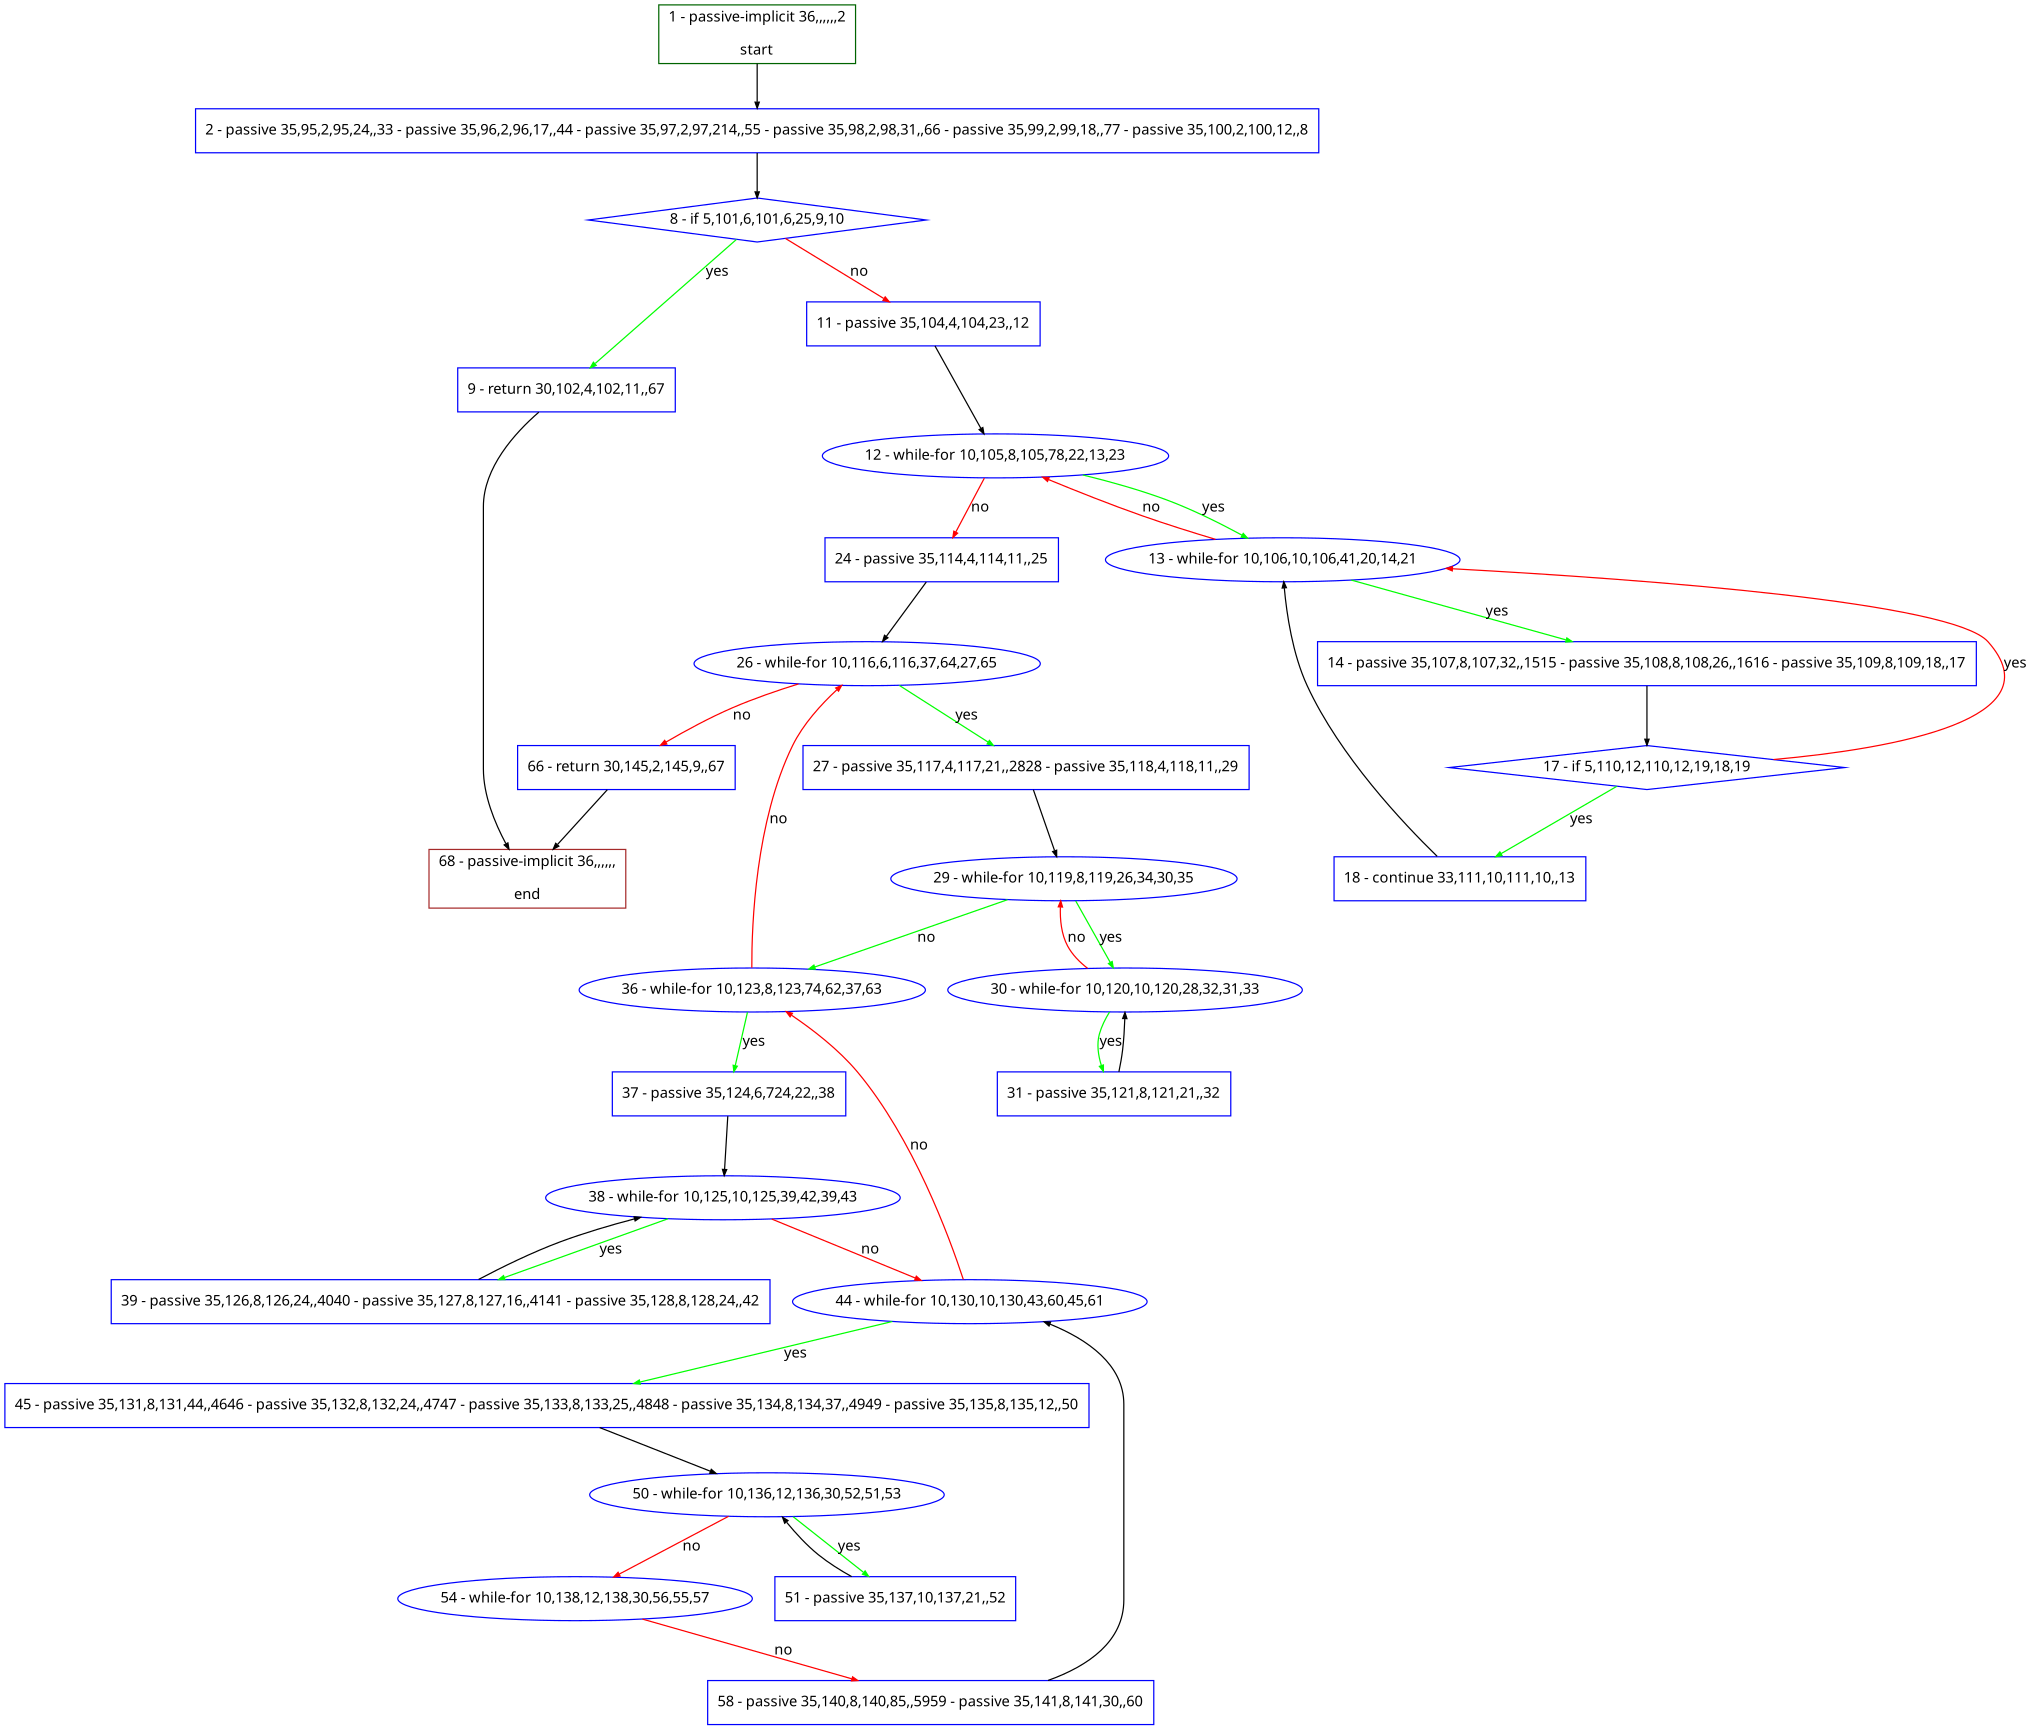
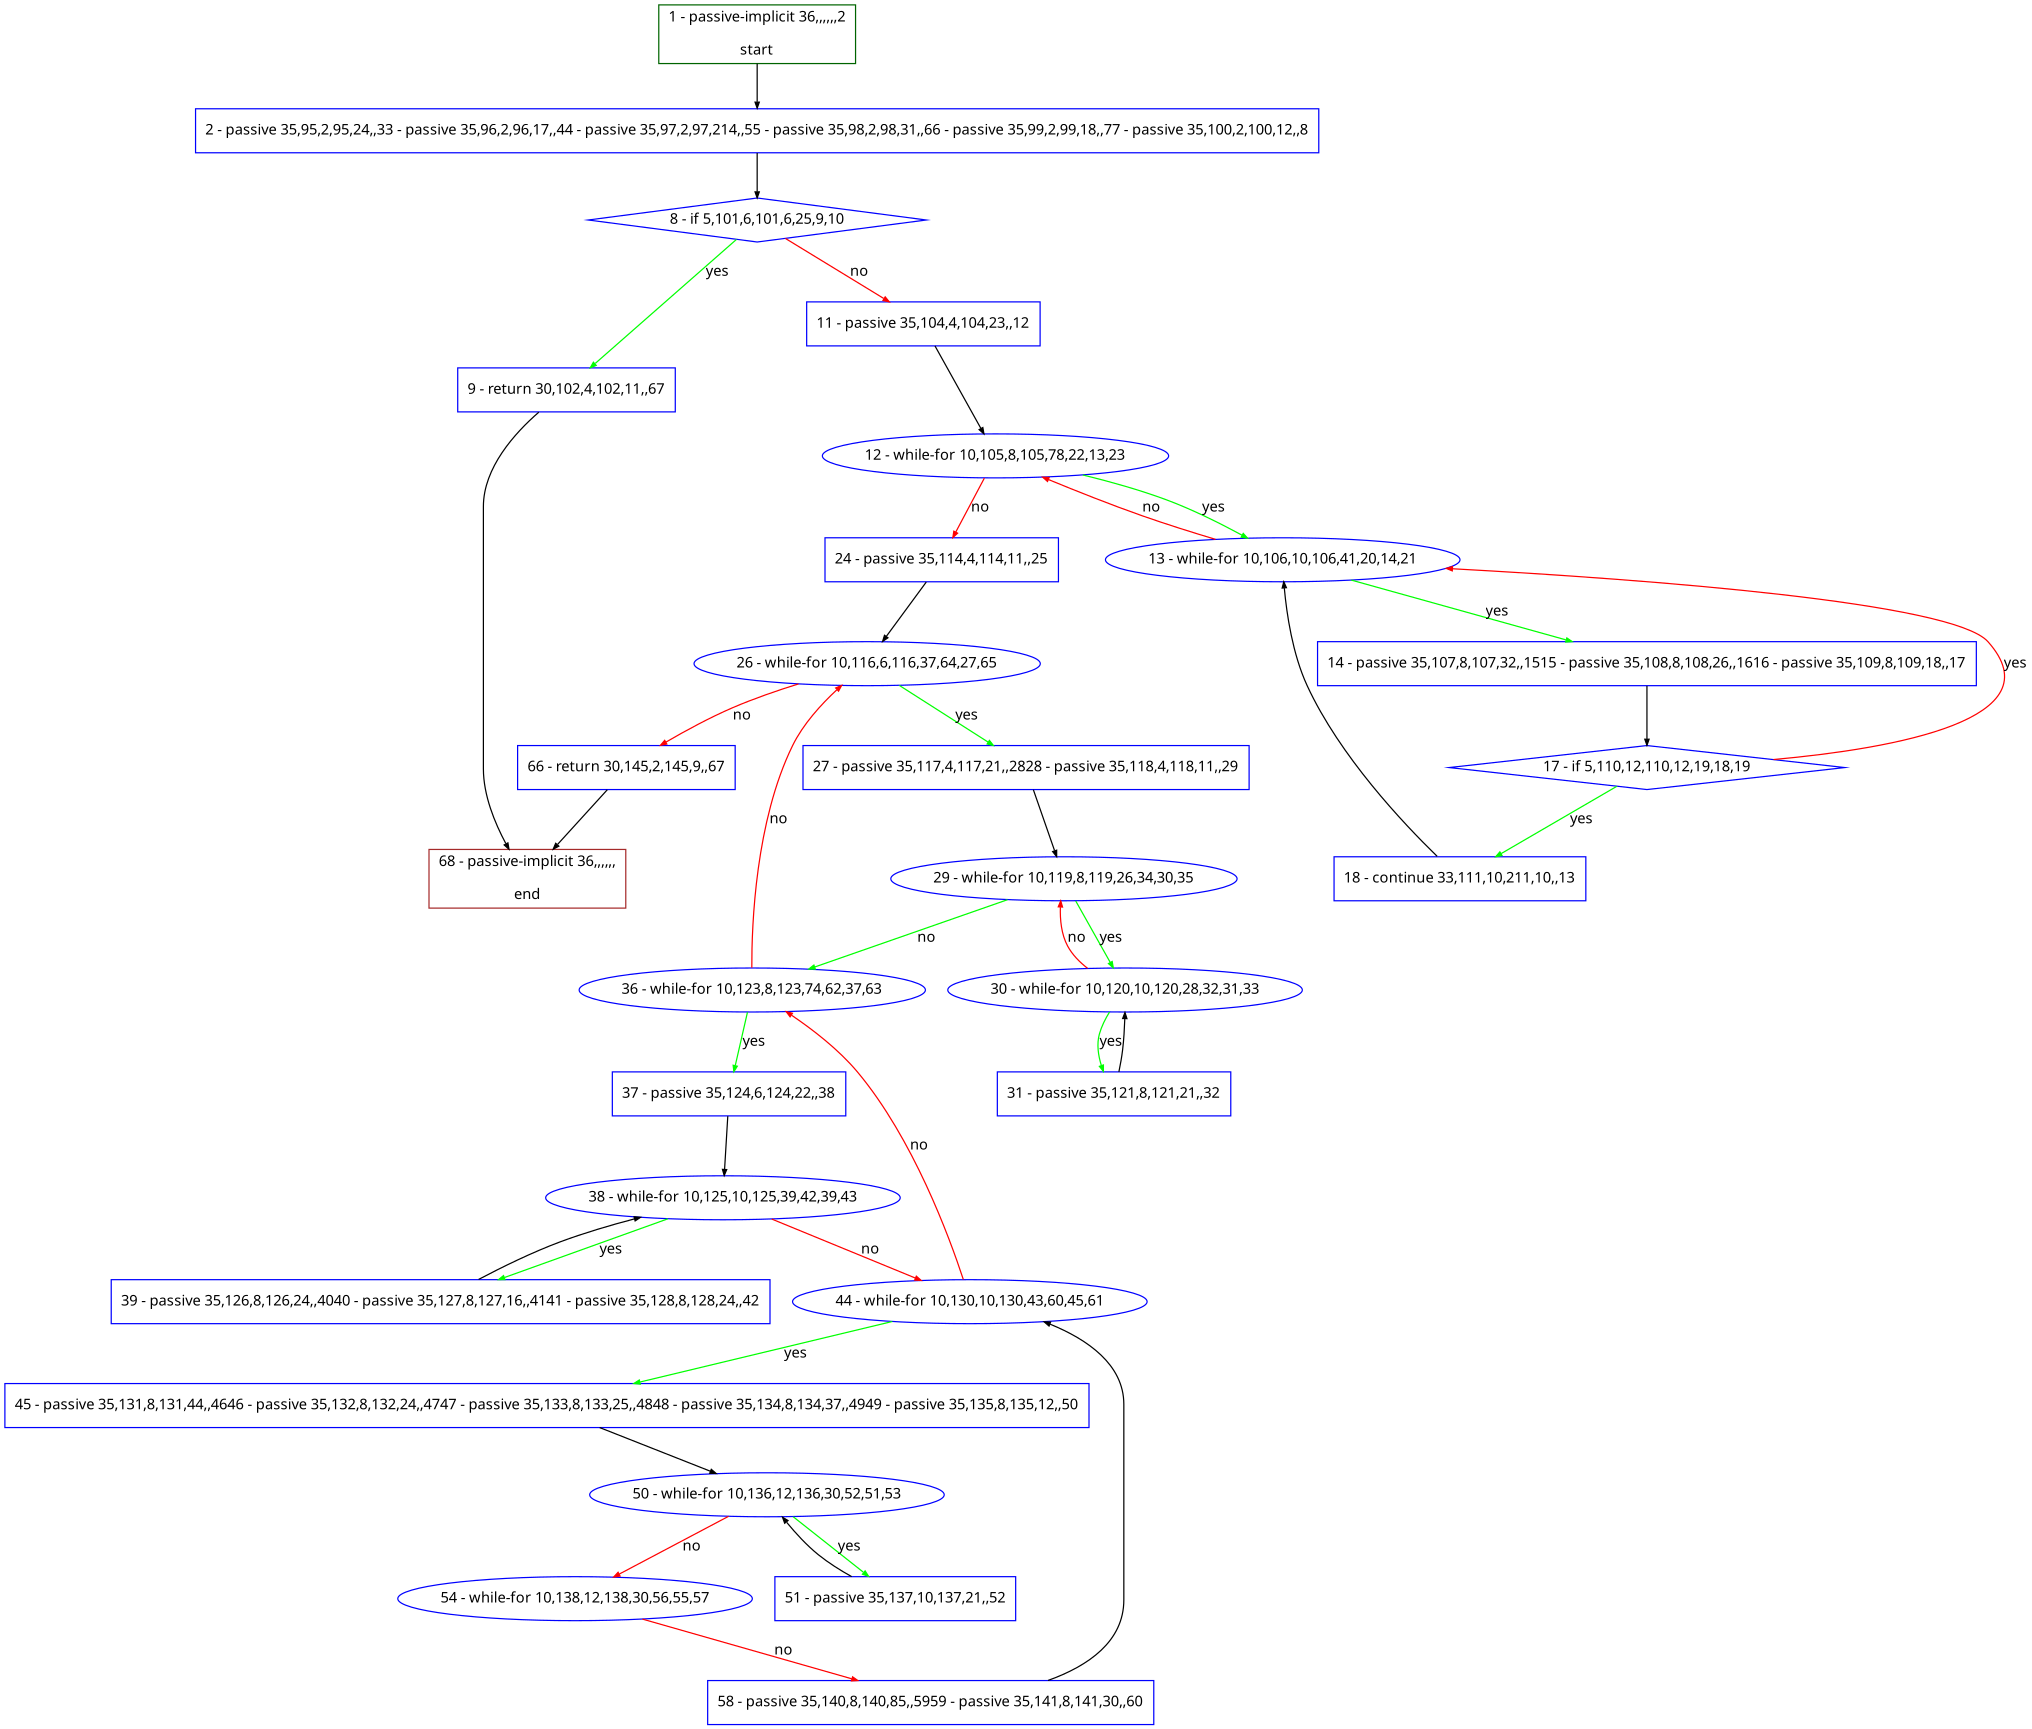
(1460, 879) -> (1460, 879)
(729, 1094) -> (729, 1094)
